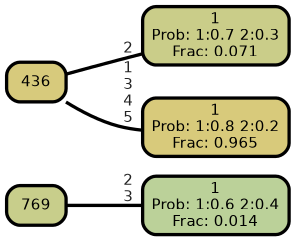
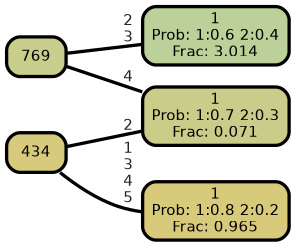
none -> (104, 79)
(36, 82) -> (36, 153)
(216, 205) -> (216, 36)
